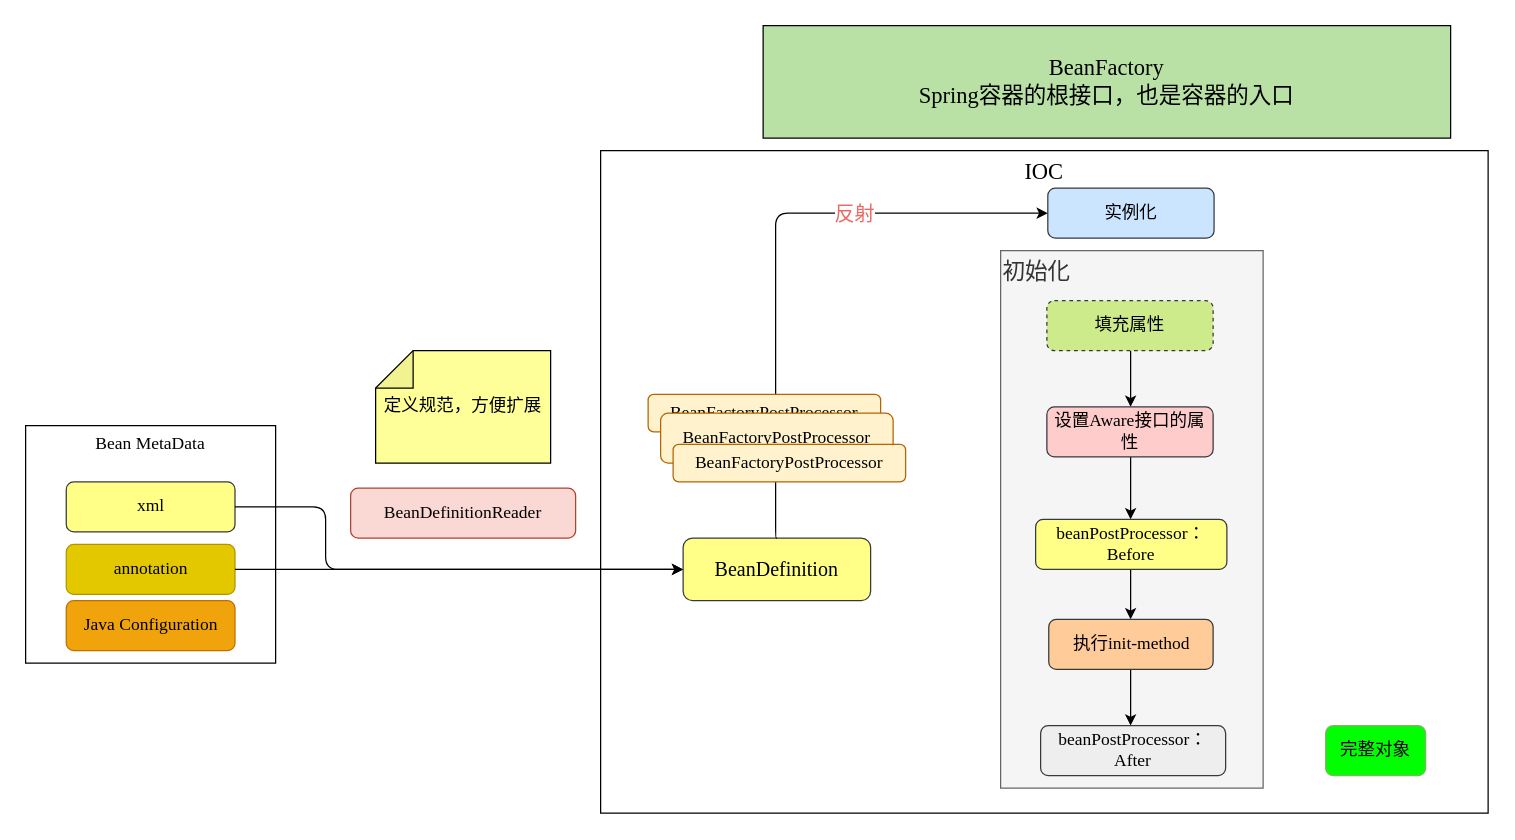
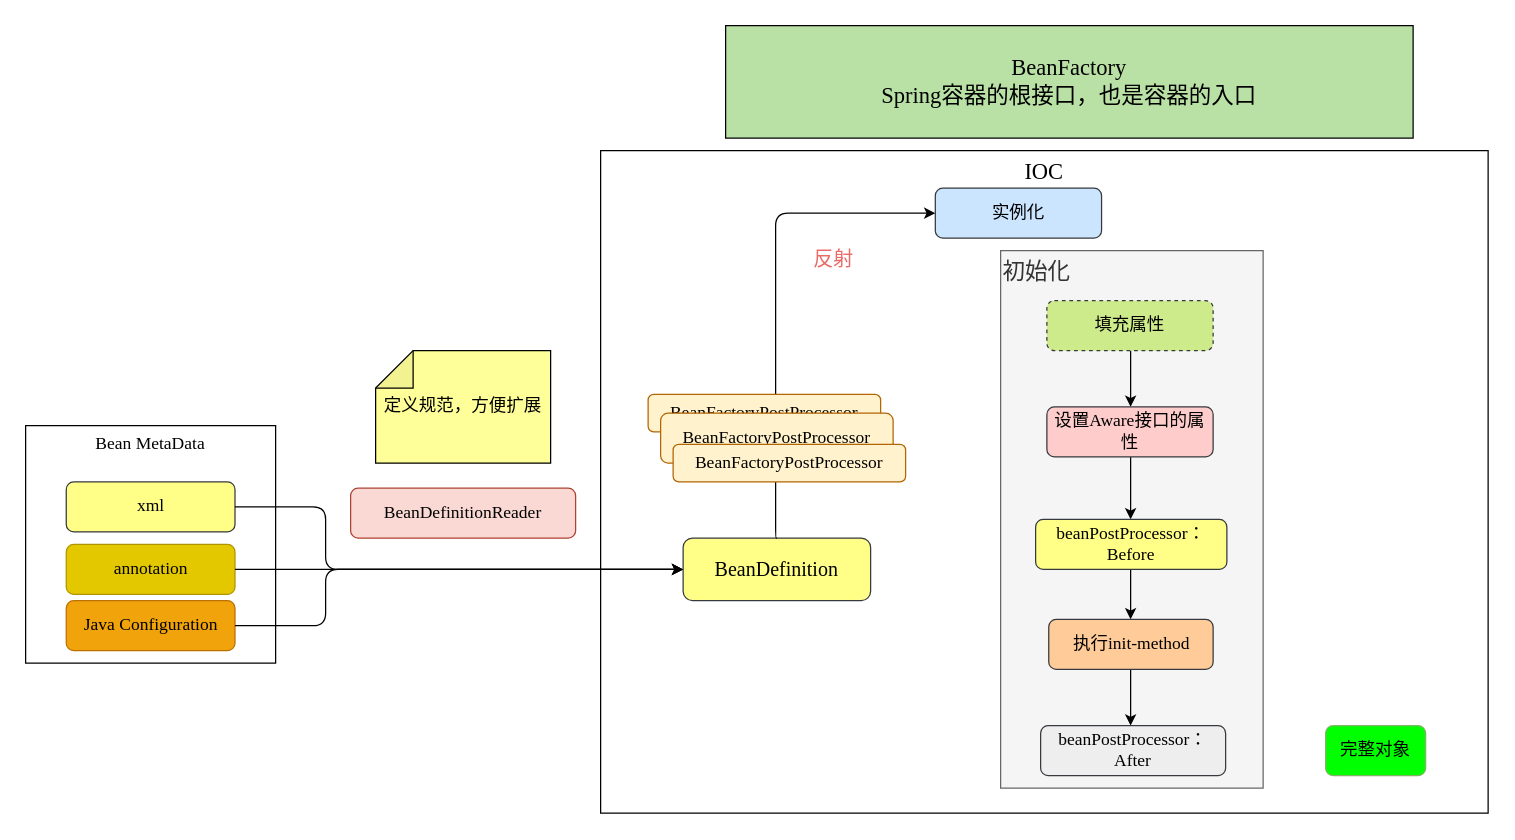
(1107, 82) -> (1069, 82)
(1131, 213) -> (1018, 213)
none -> (300, 626)
